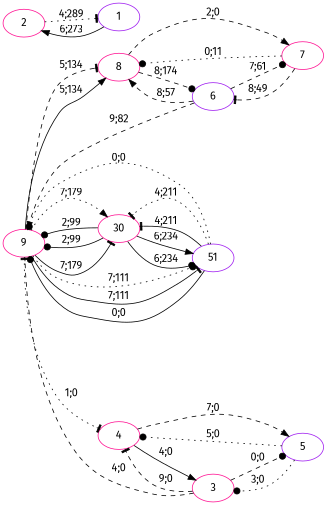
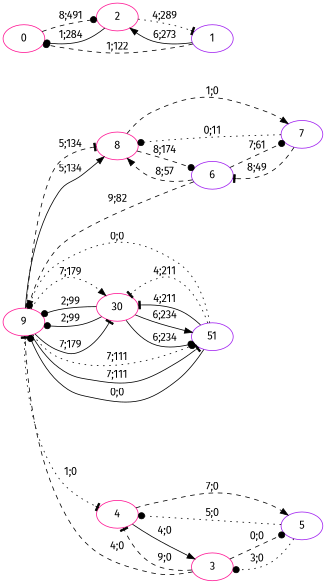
(213, 13) -> (212, 92)
none -> (24, 39)
(303, 56) -> (302, 134)
